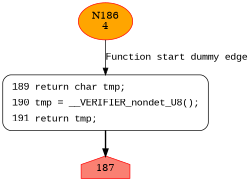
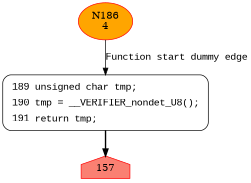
(80, 87) -> (86, 87)
(106, 168) -> (106, 168)
